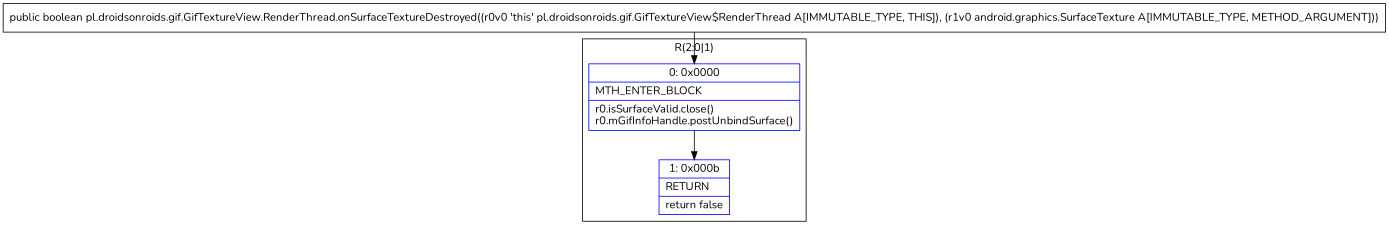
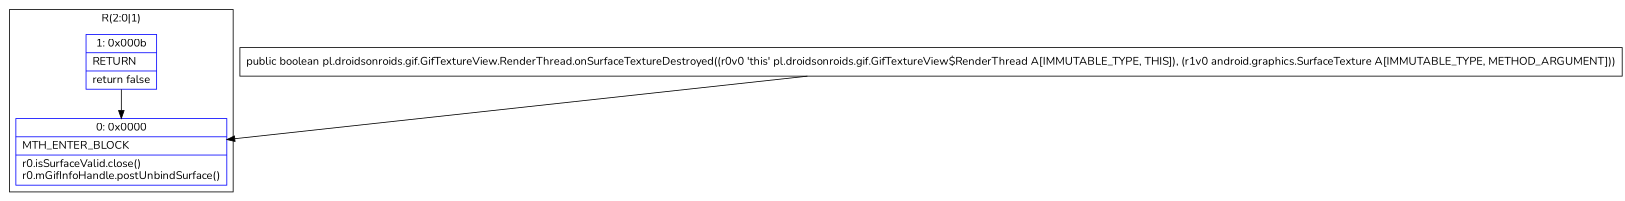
(694, 141) -> (121, 100)
